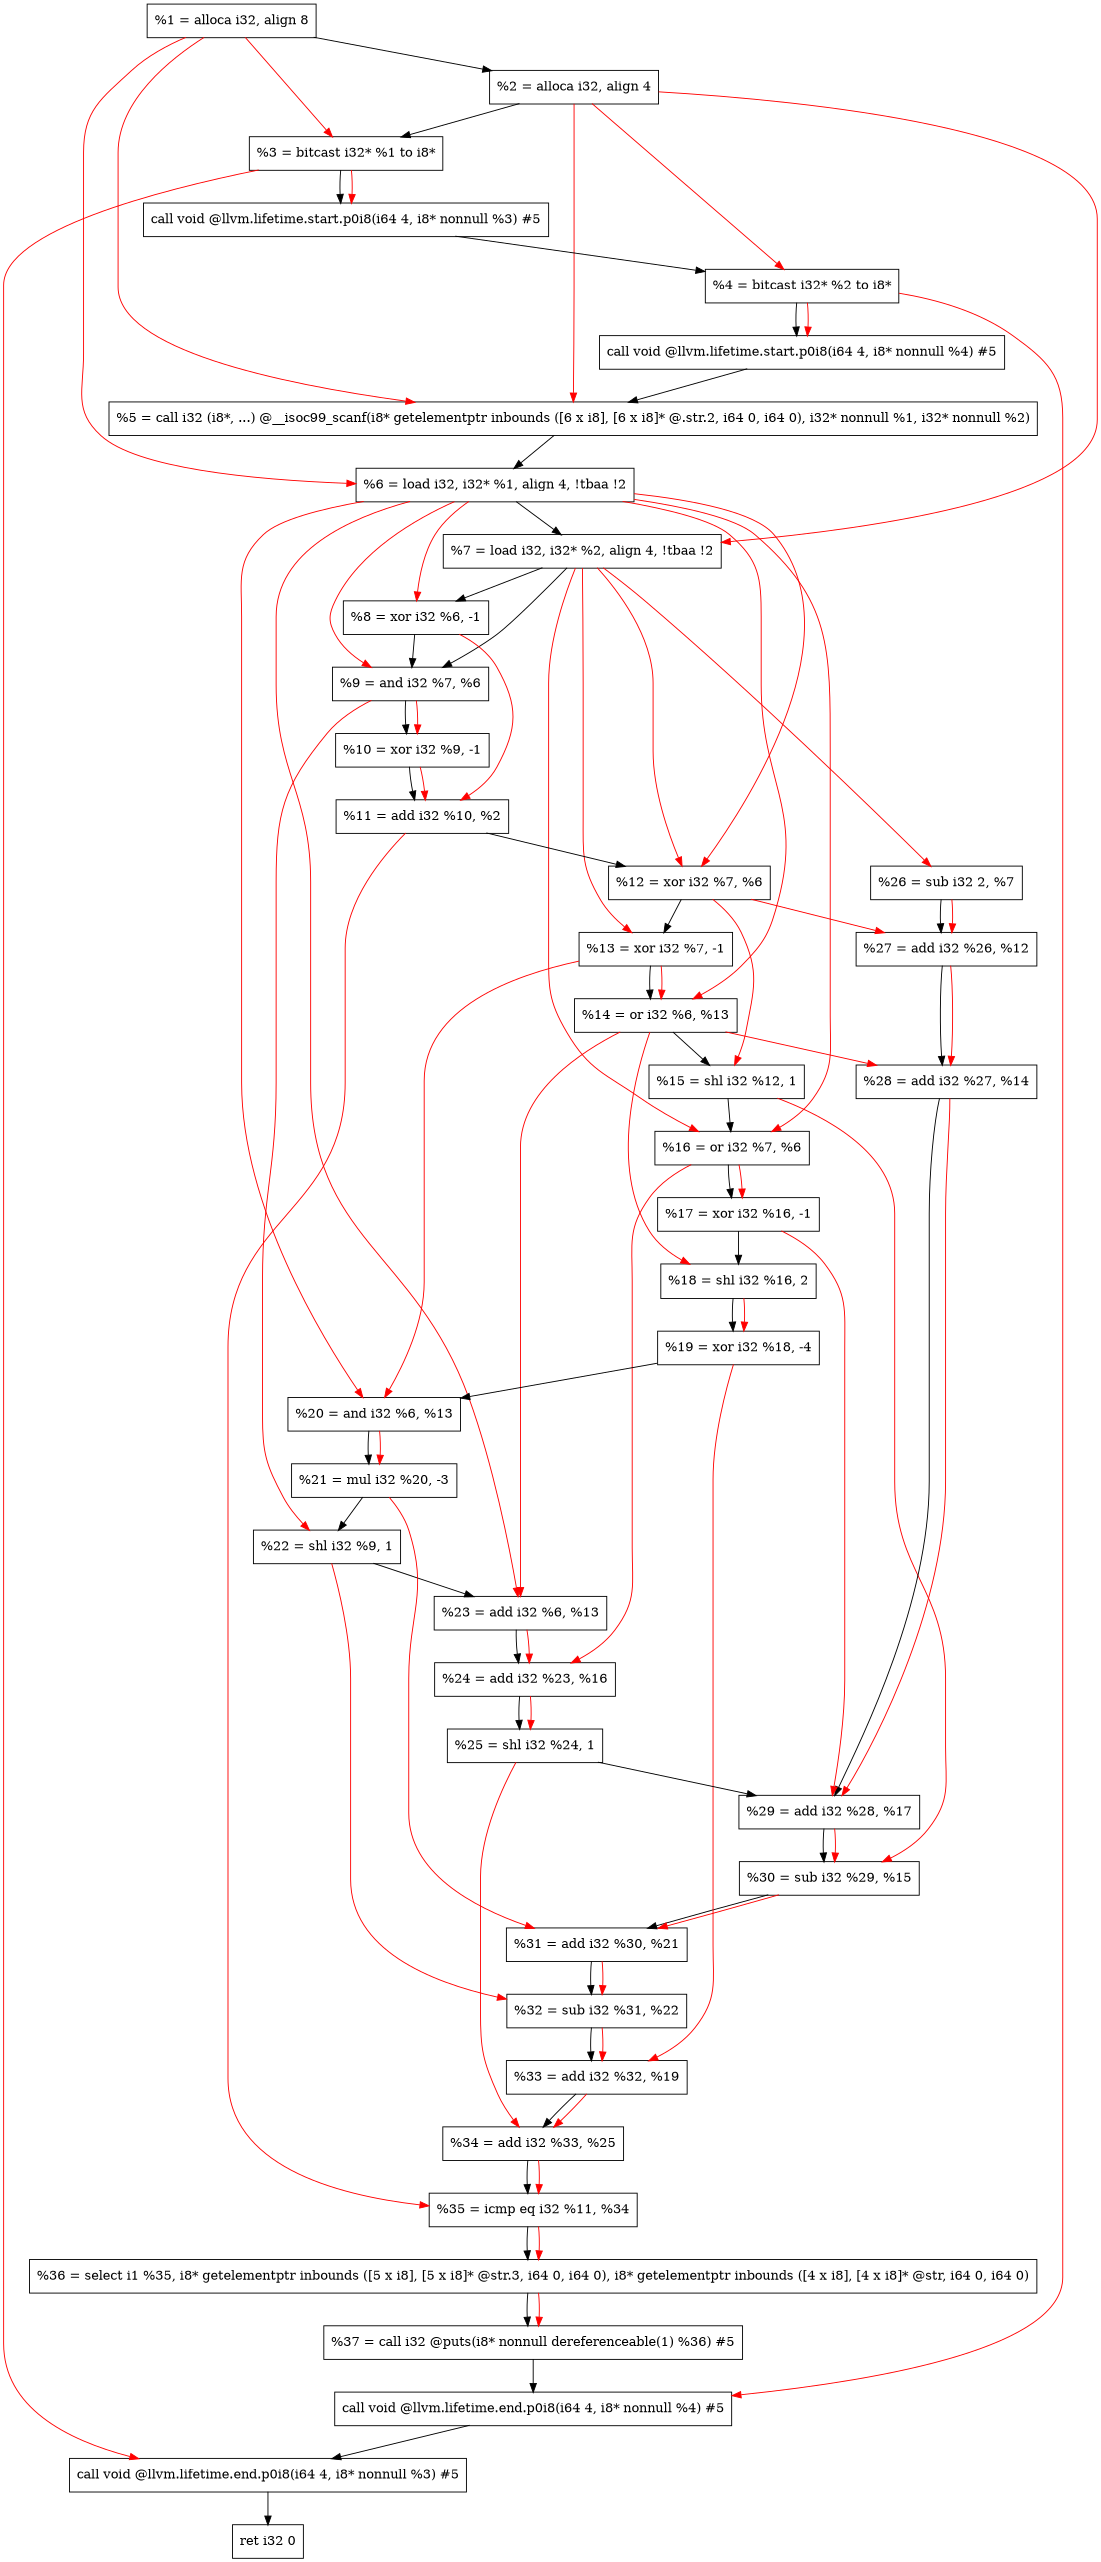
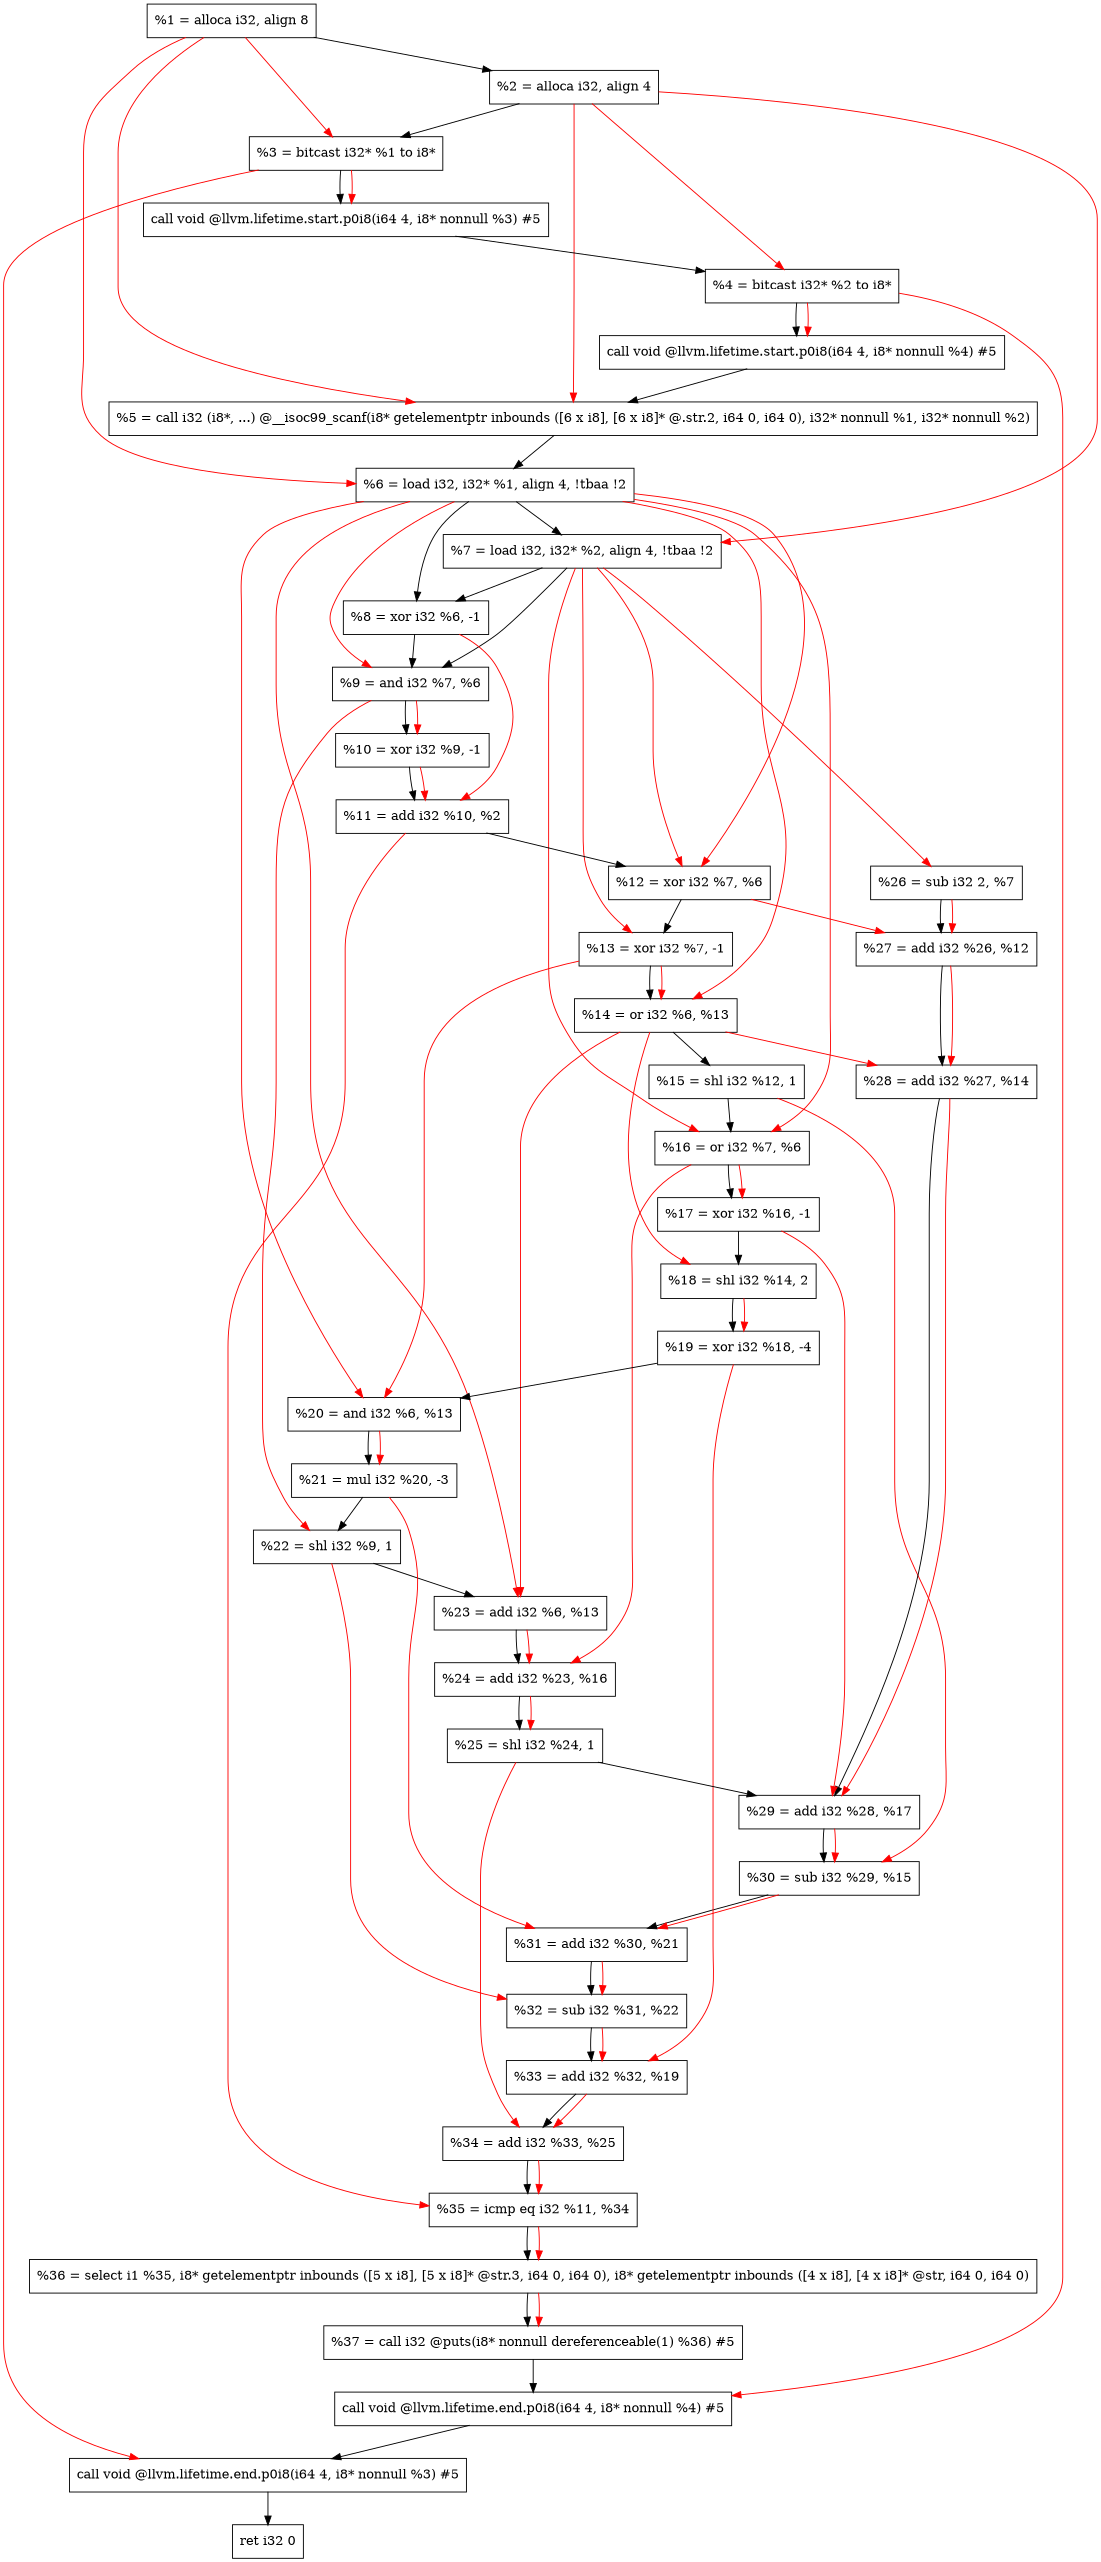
(432, 540) -> (432, 540)
(753, 972) -> none
(738, 1281) -> (738, 1281)
